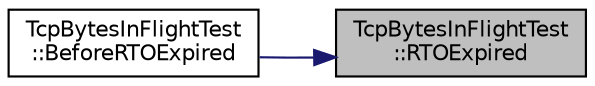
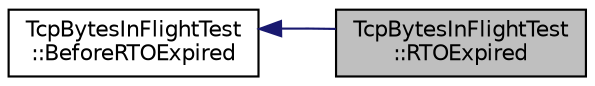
(287, 58) -> (309, 29)
